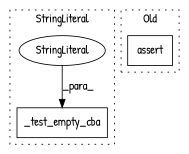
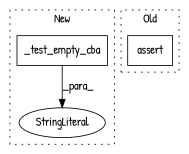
(62, 19) -> (62, 19)
(62, 82) -> (62, 82)
